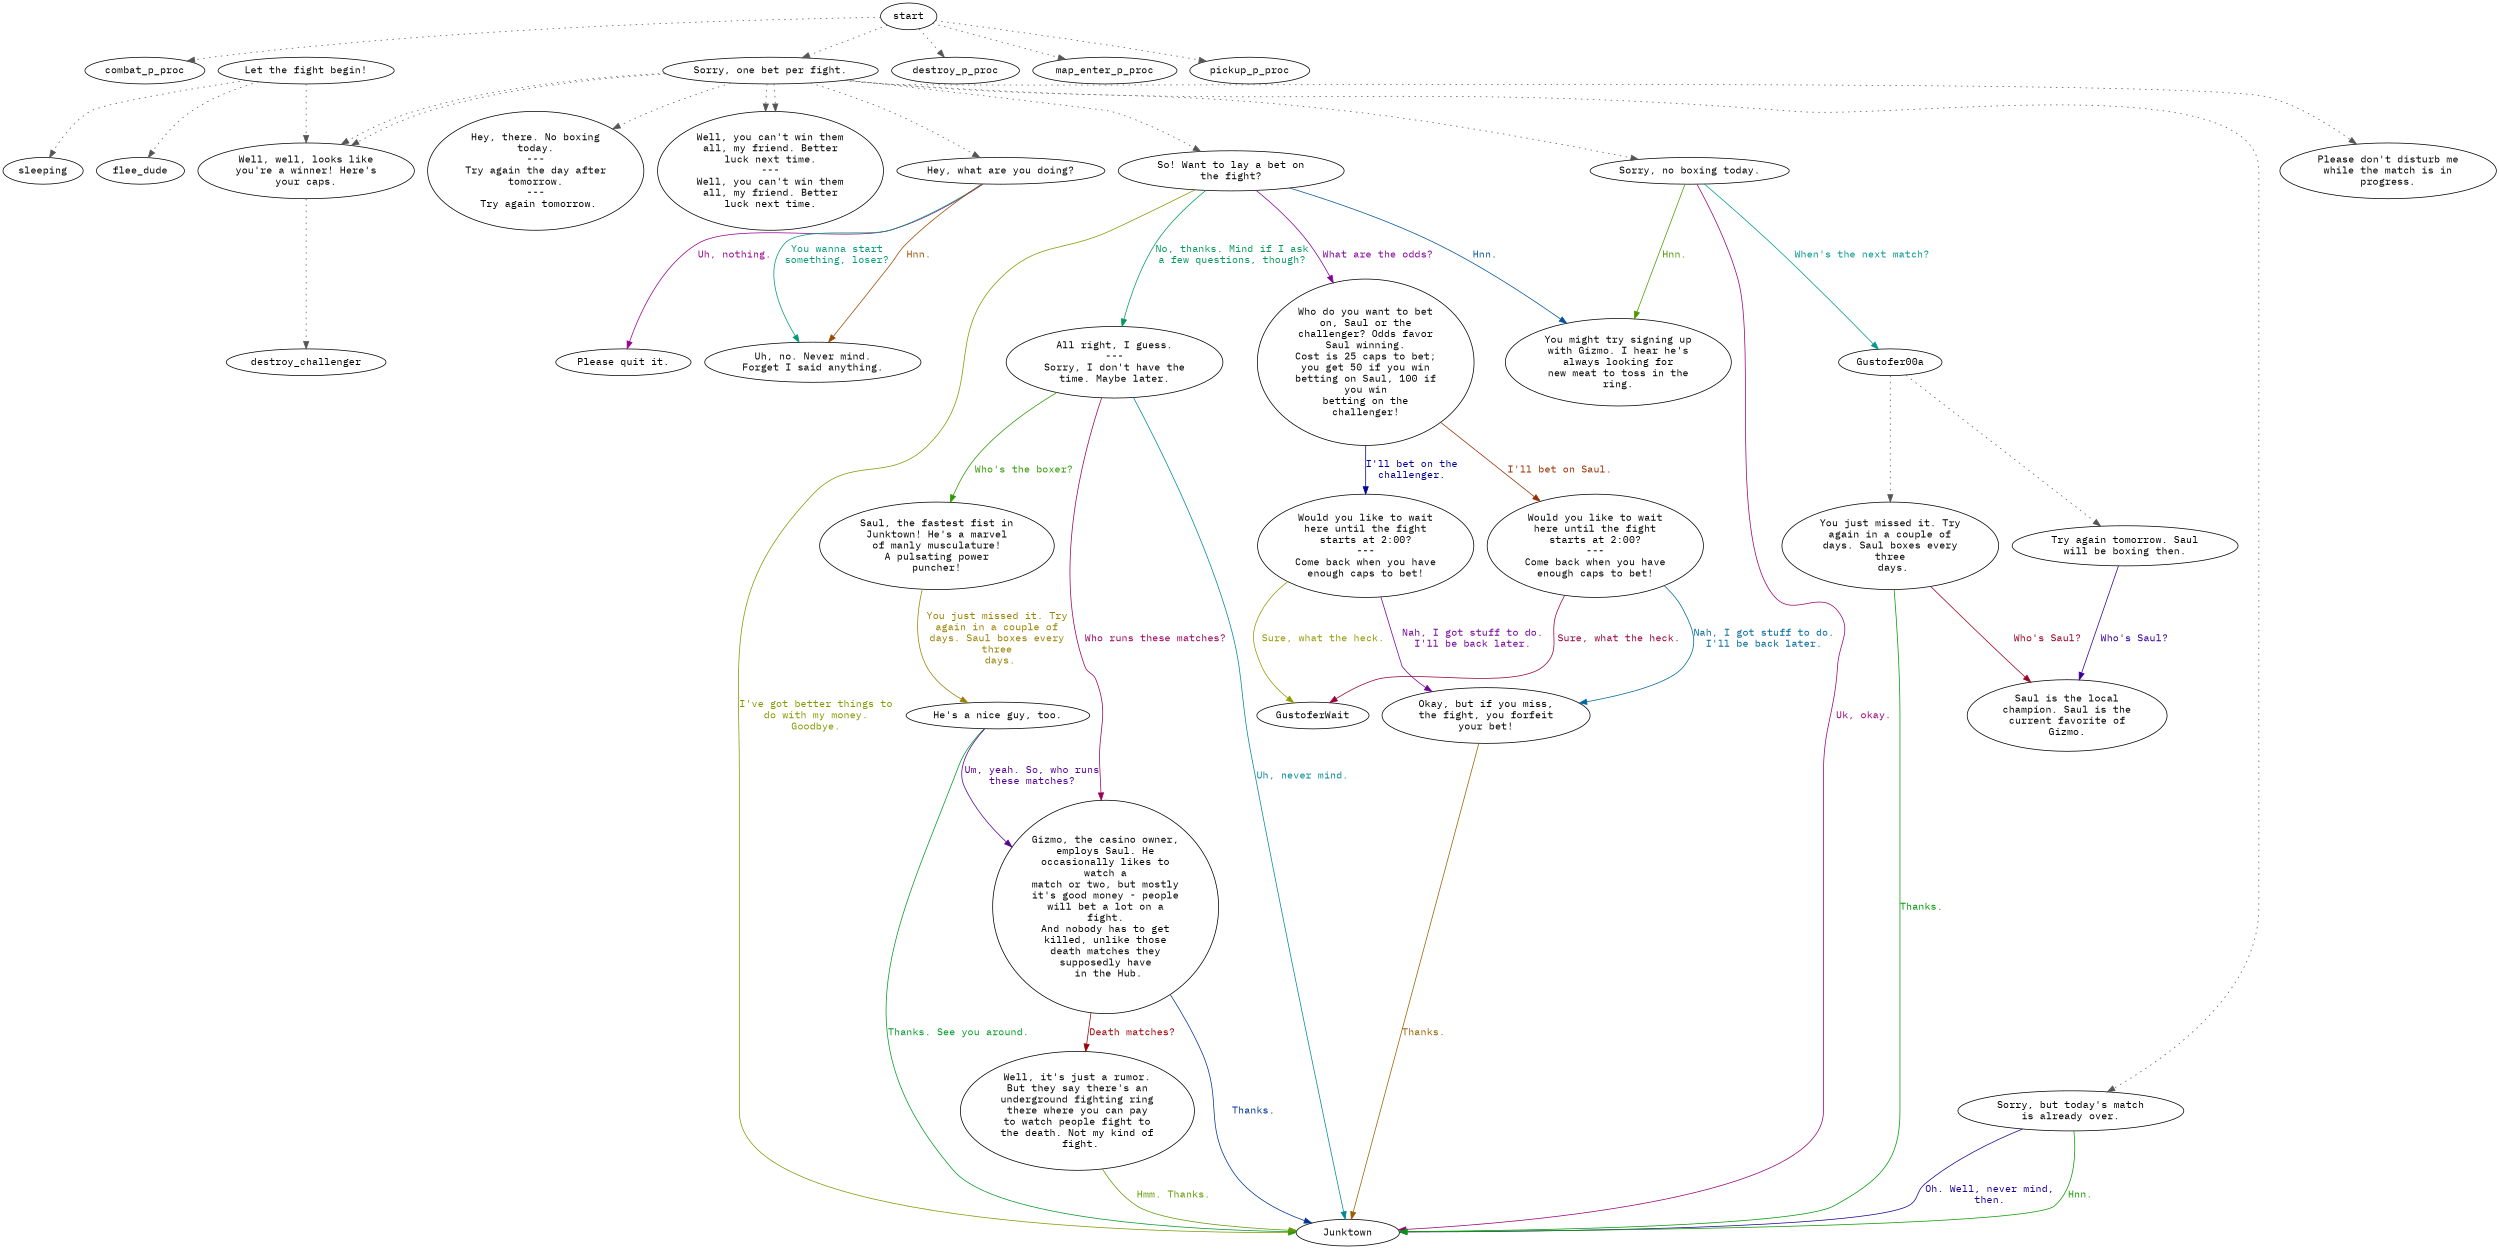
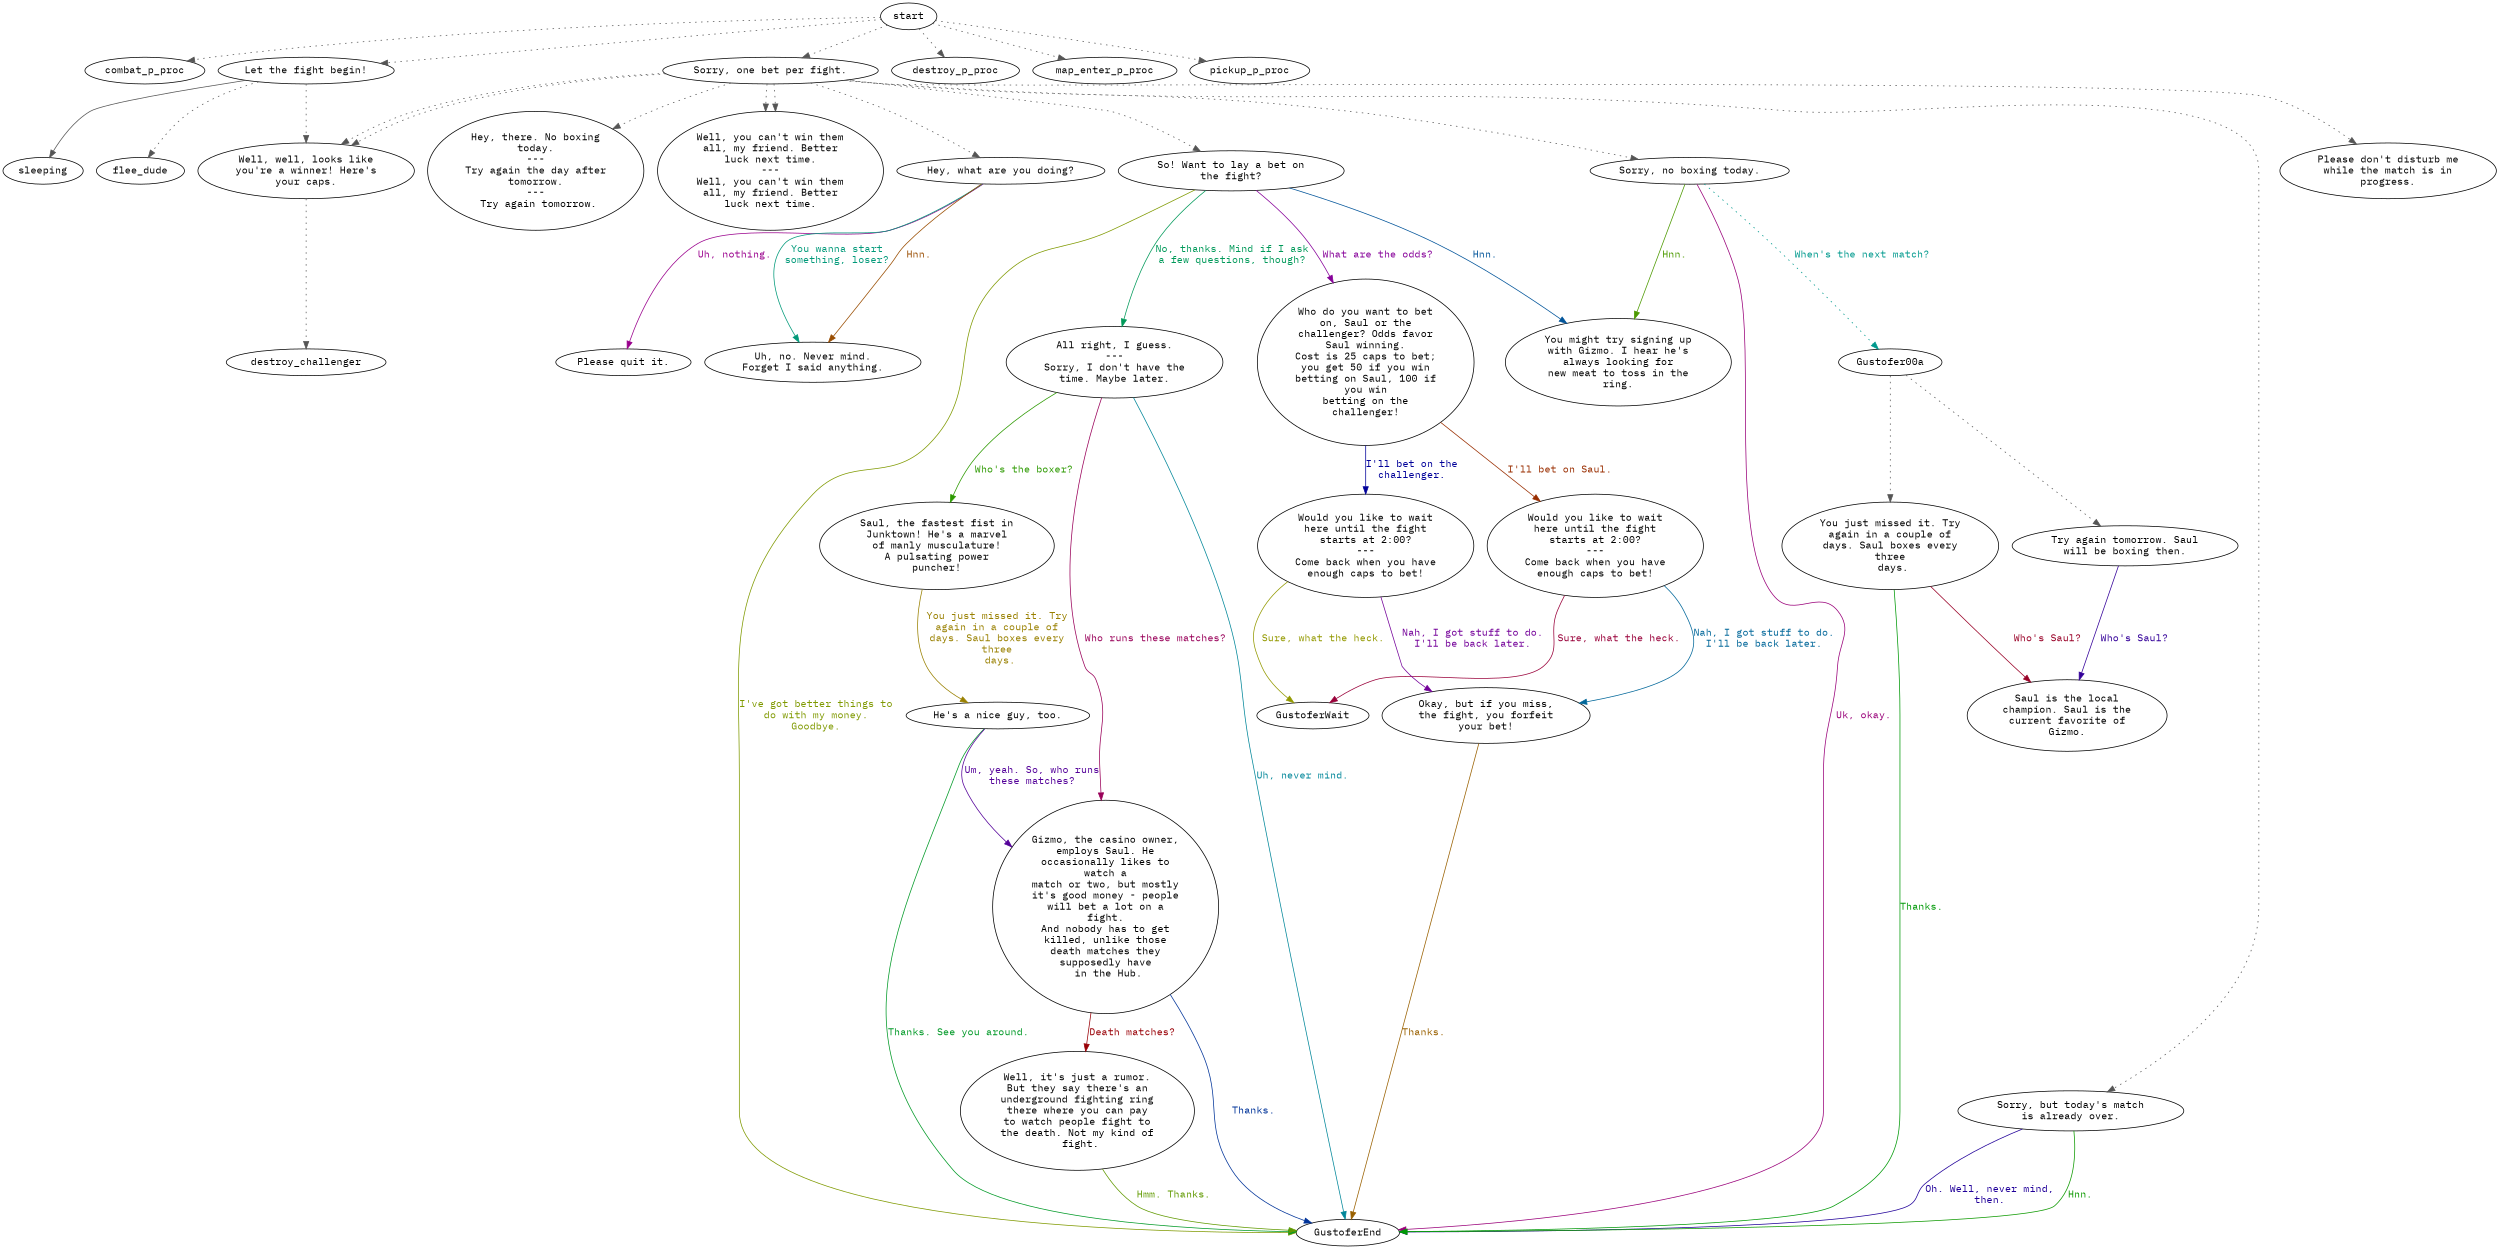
none -> (635, 41)
(141, 98) -> (141, 98)
(1791, 262) -> (1791, 262)
(1348, 1233) -> (1348, 1233)
